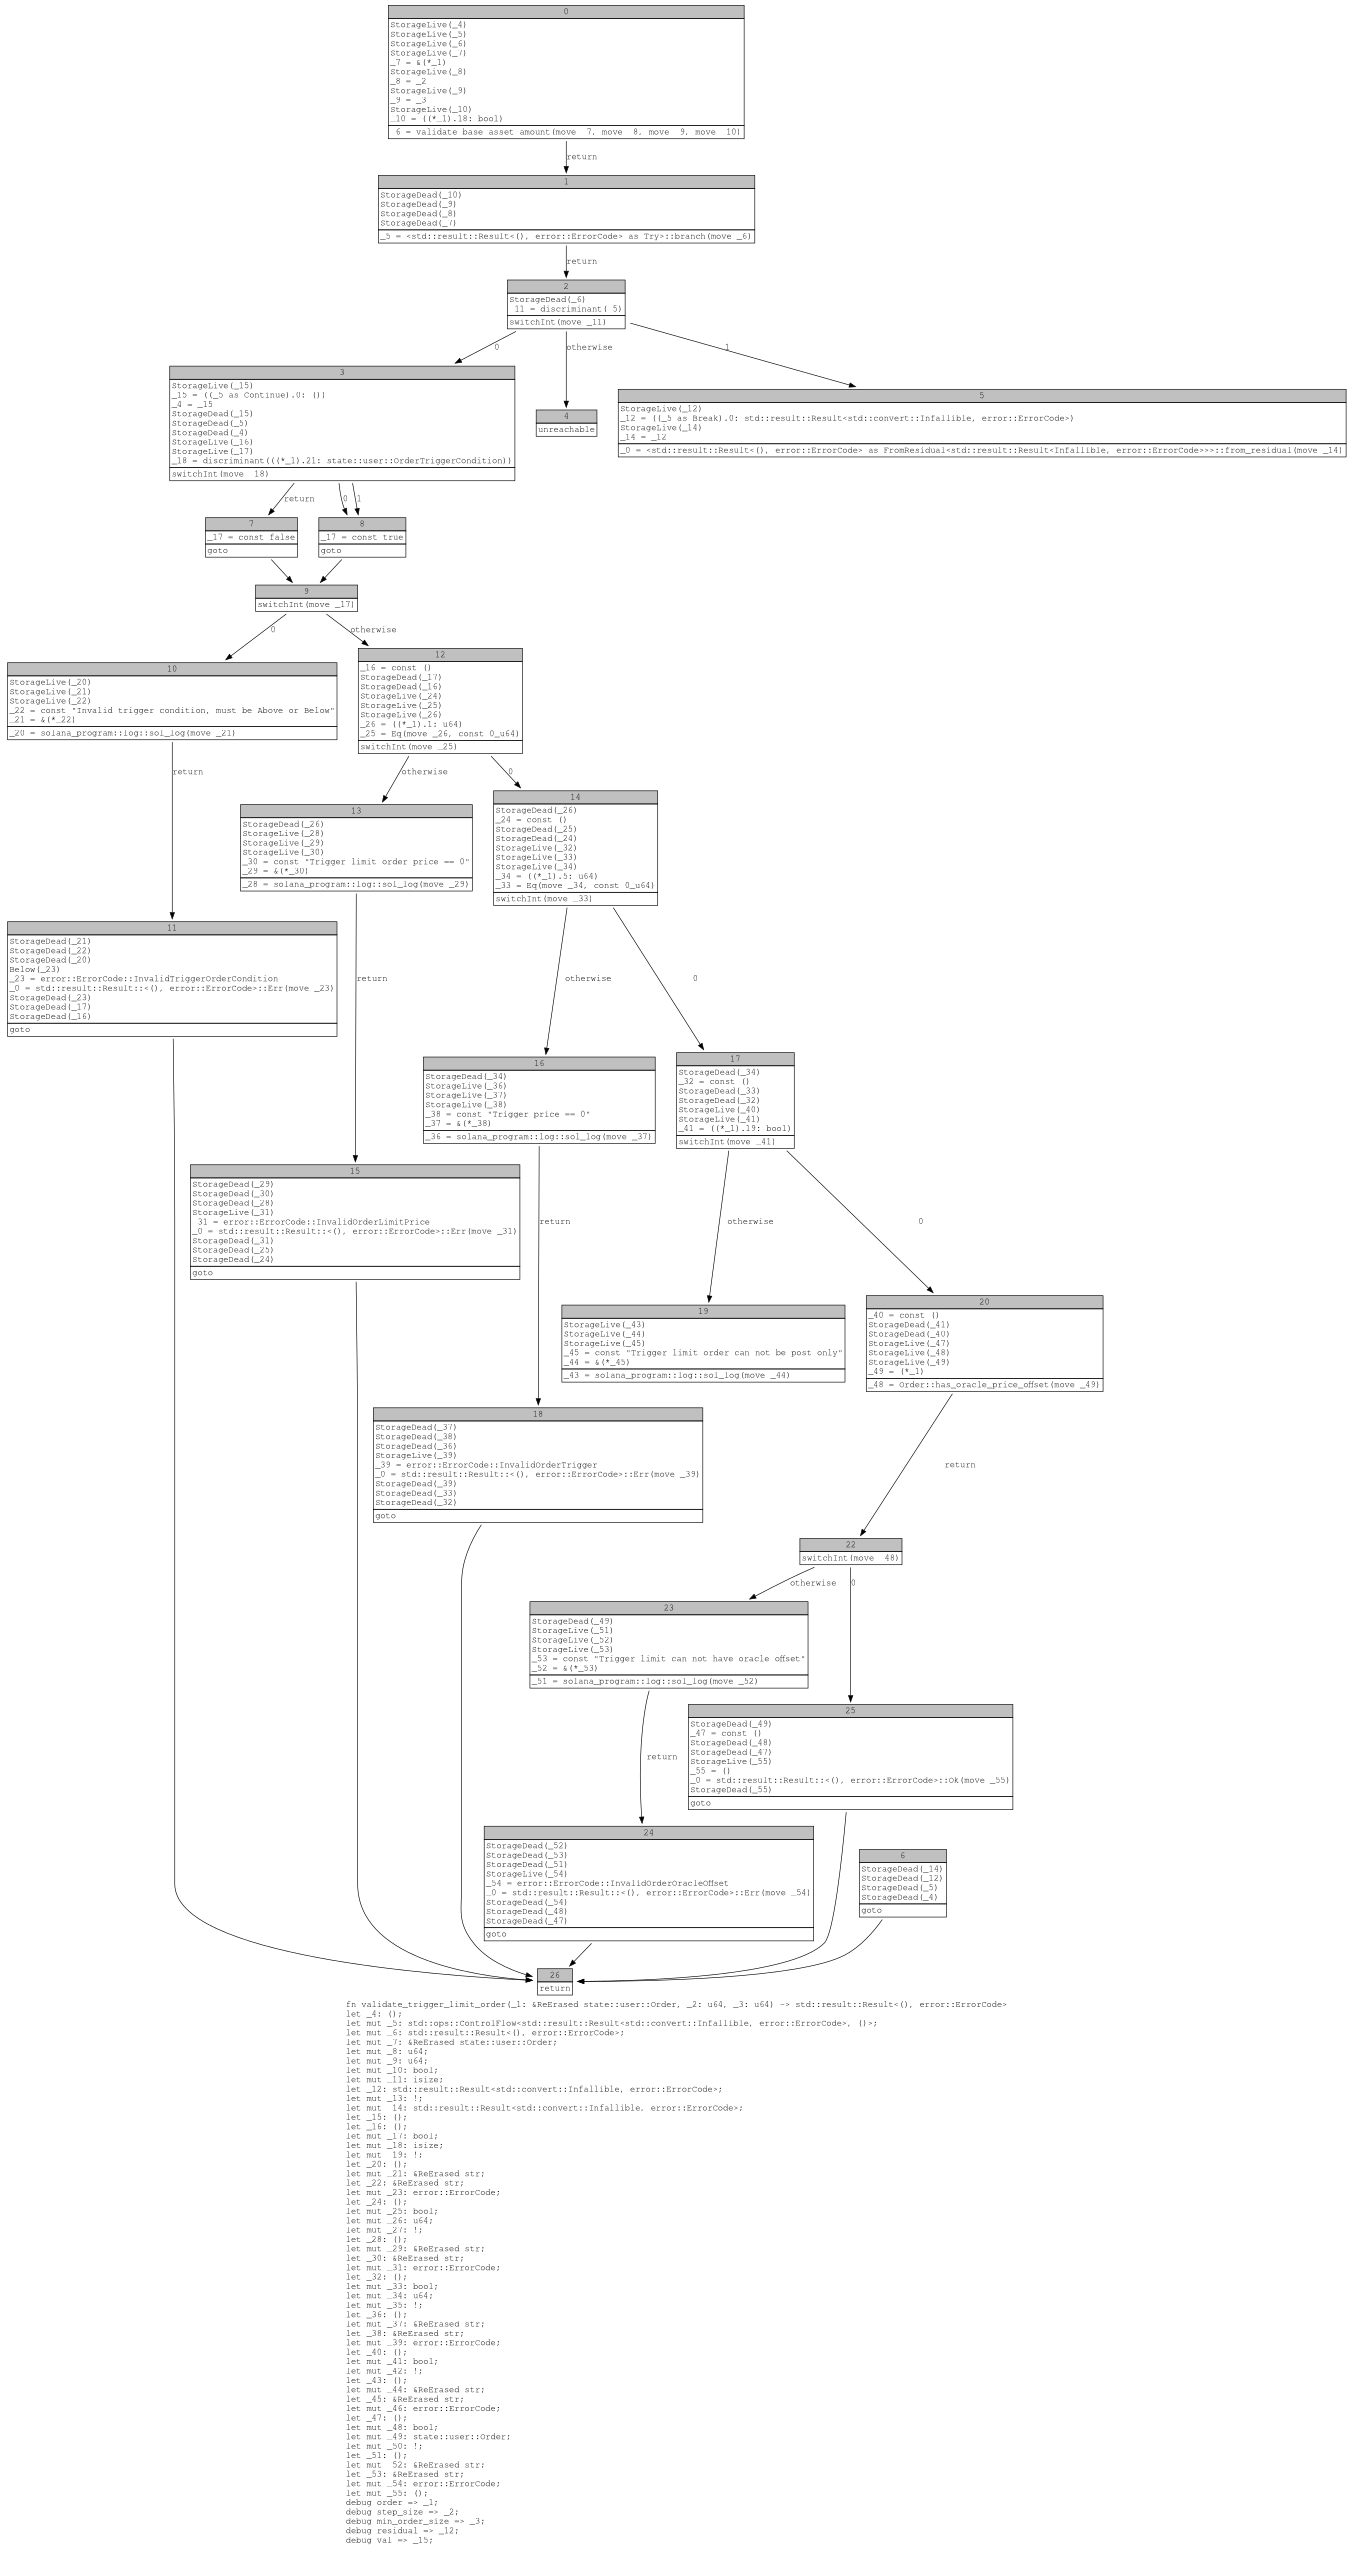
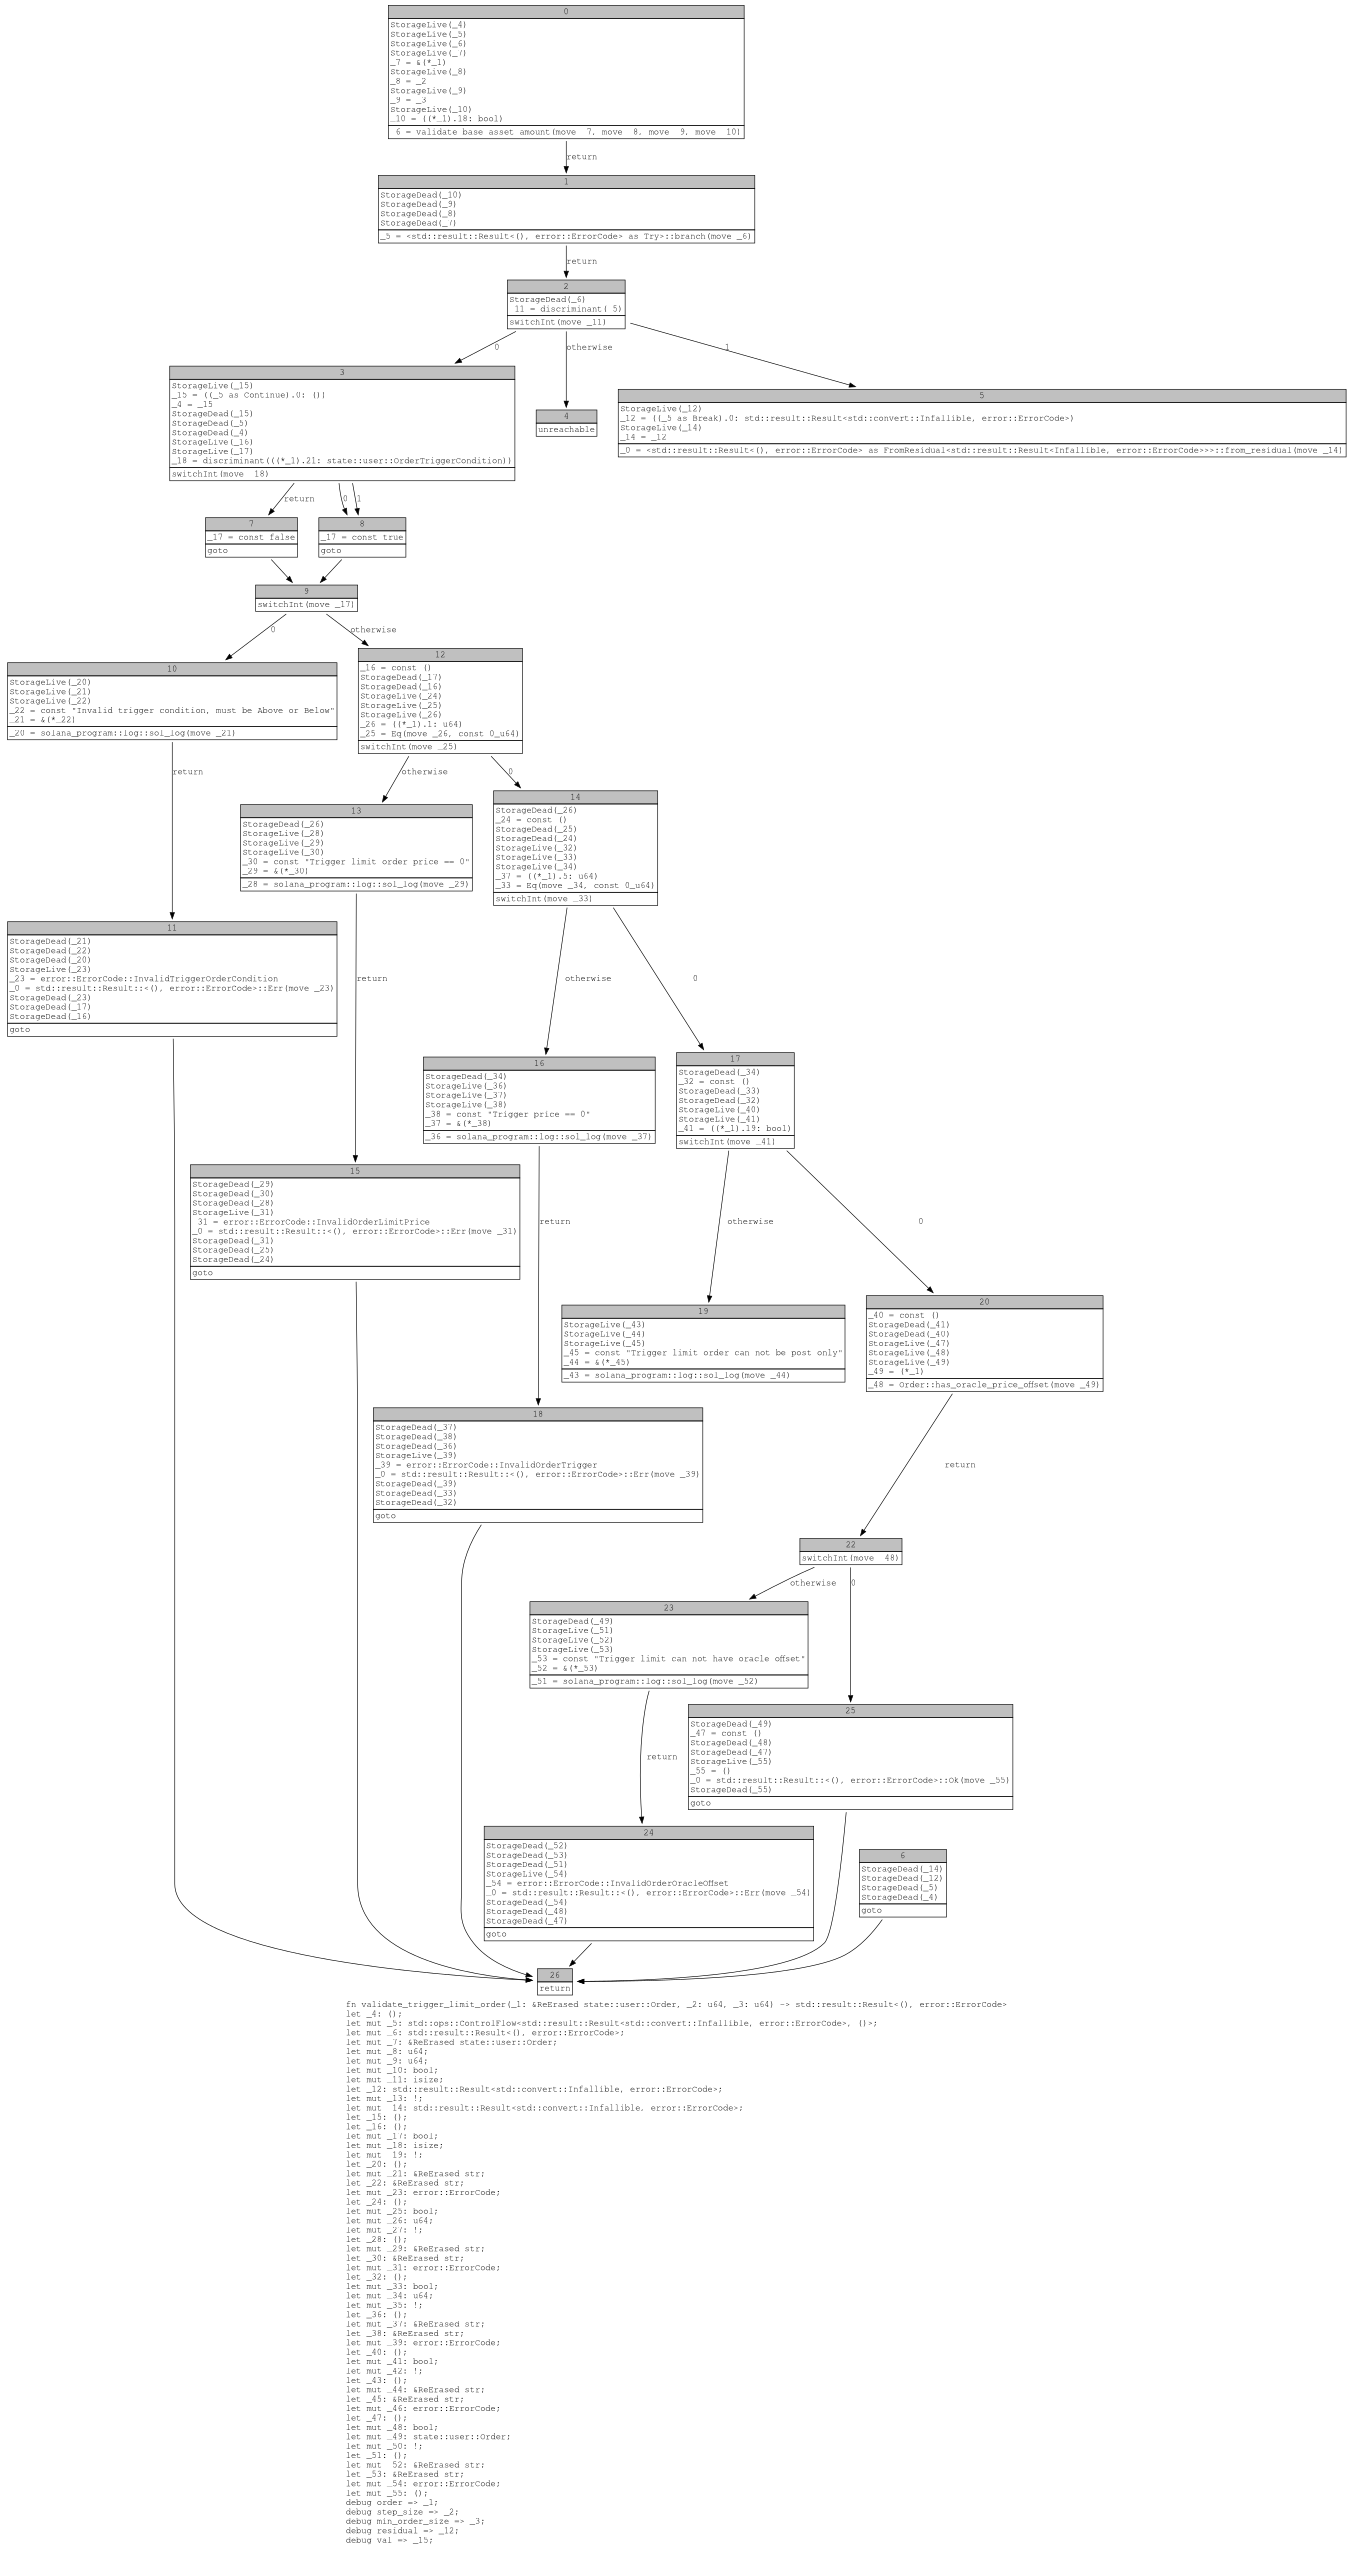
(547, 876) -> (547, 876)
(35, 969) -> (51, 969)
